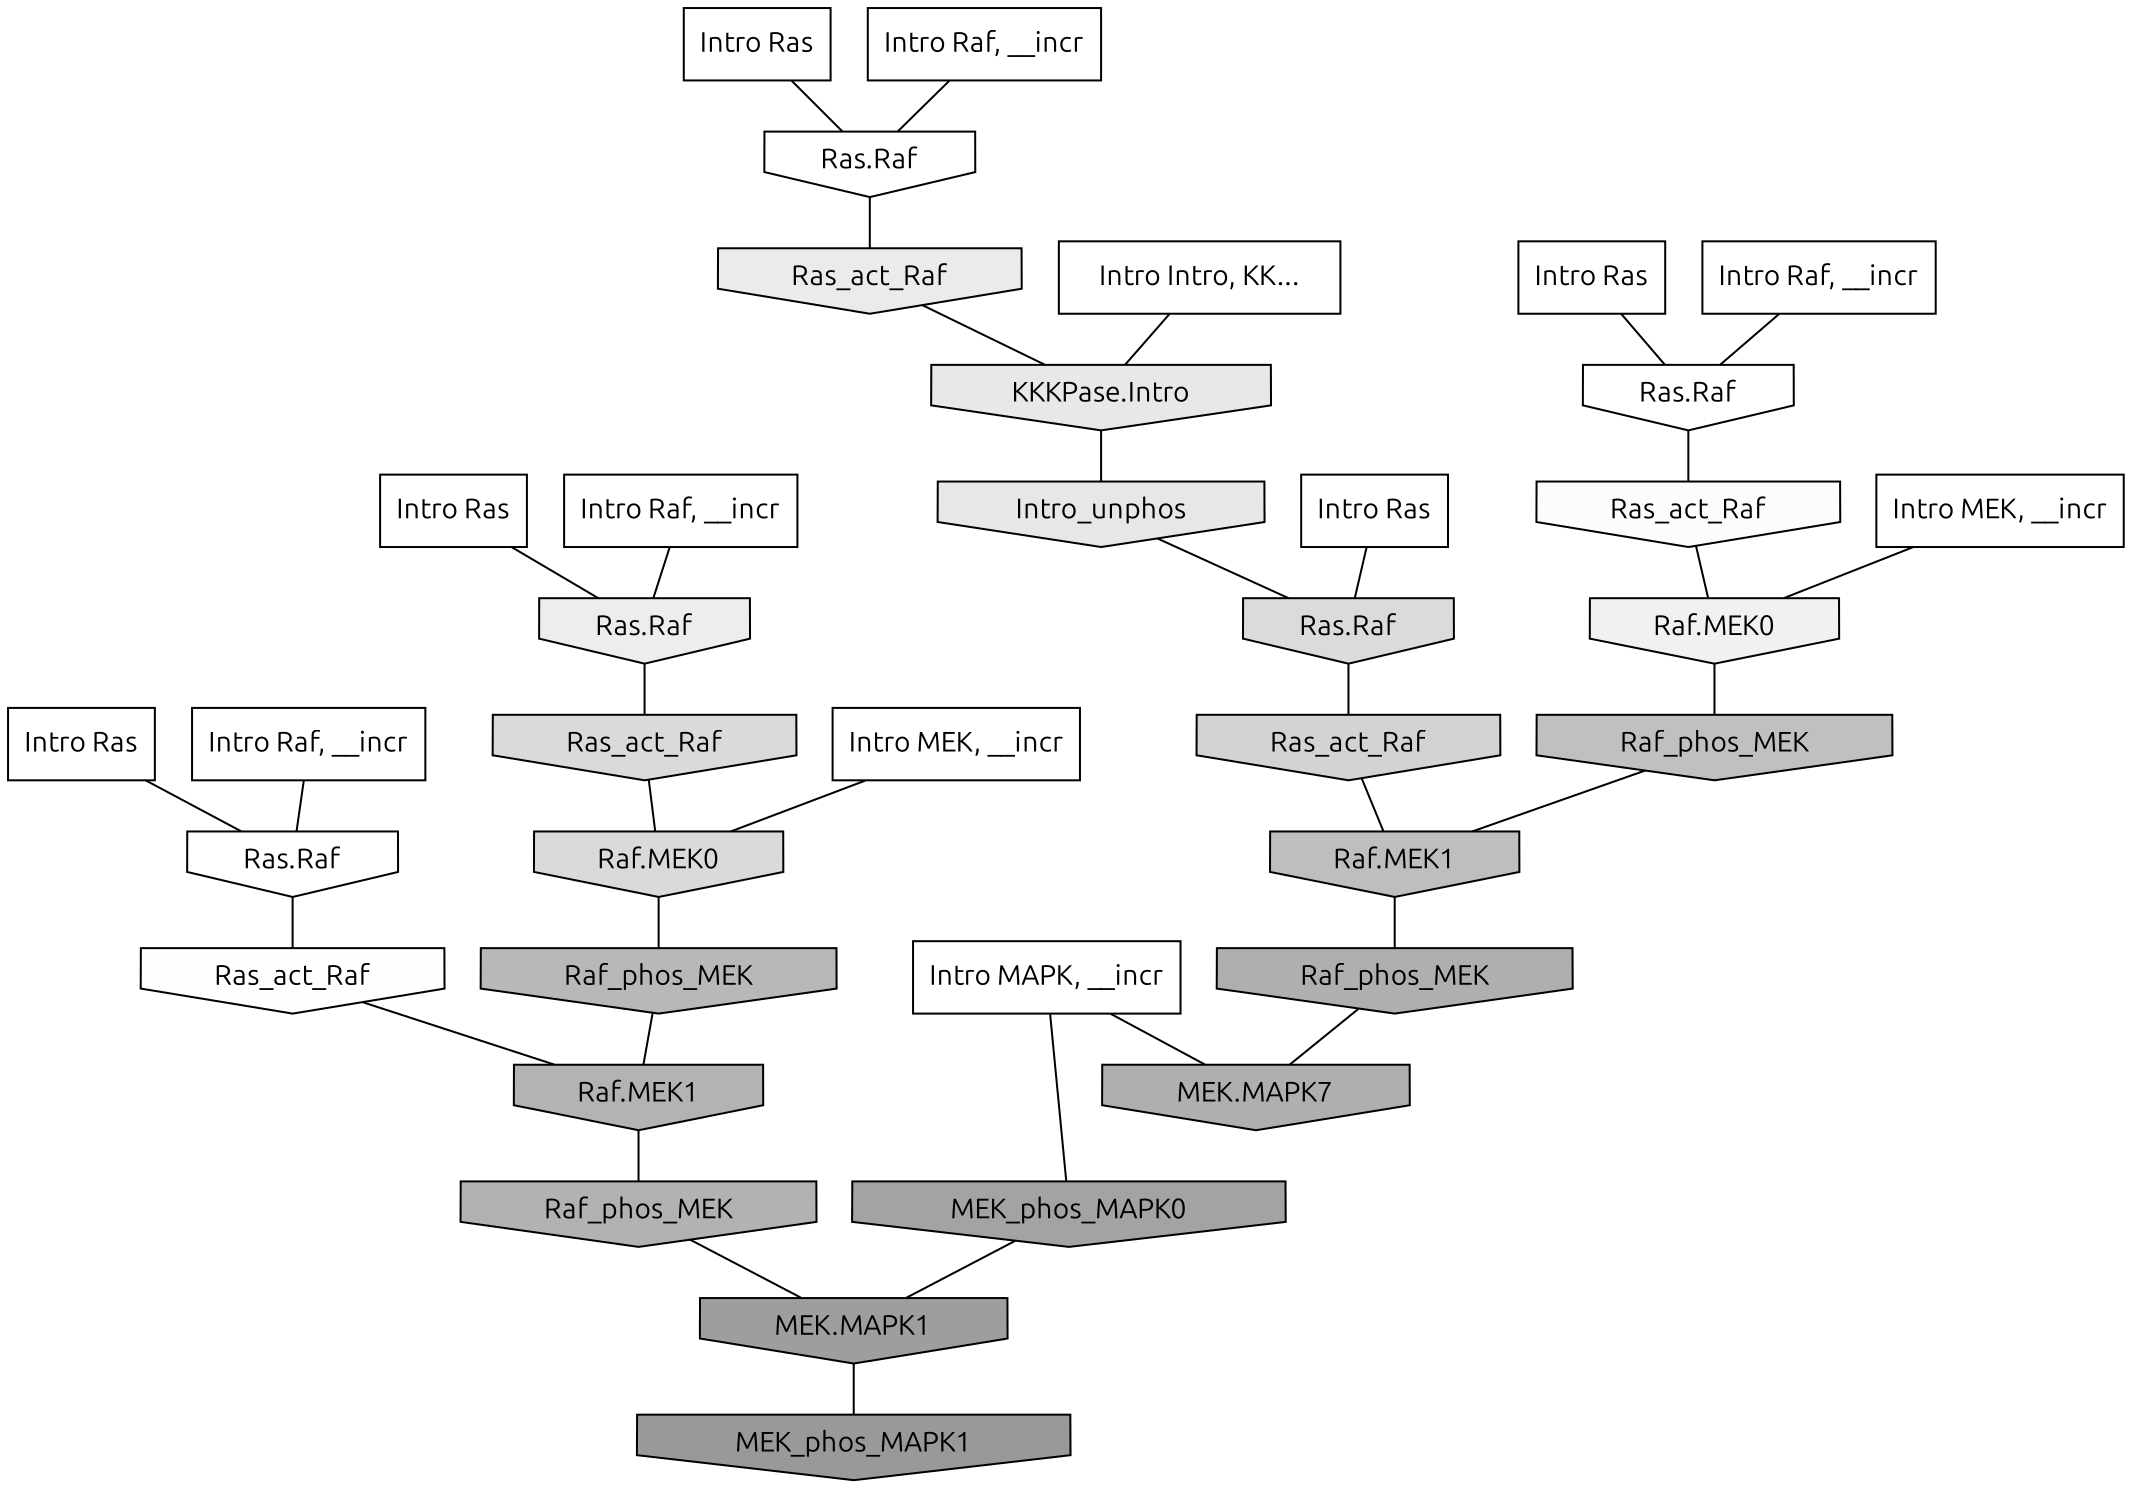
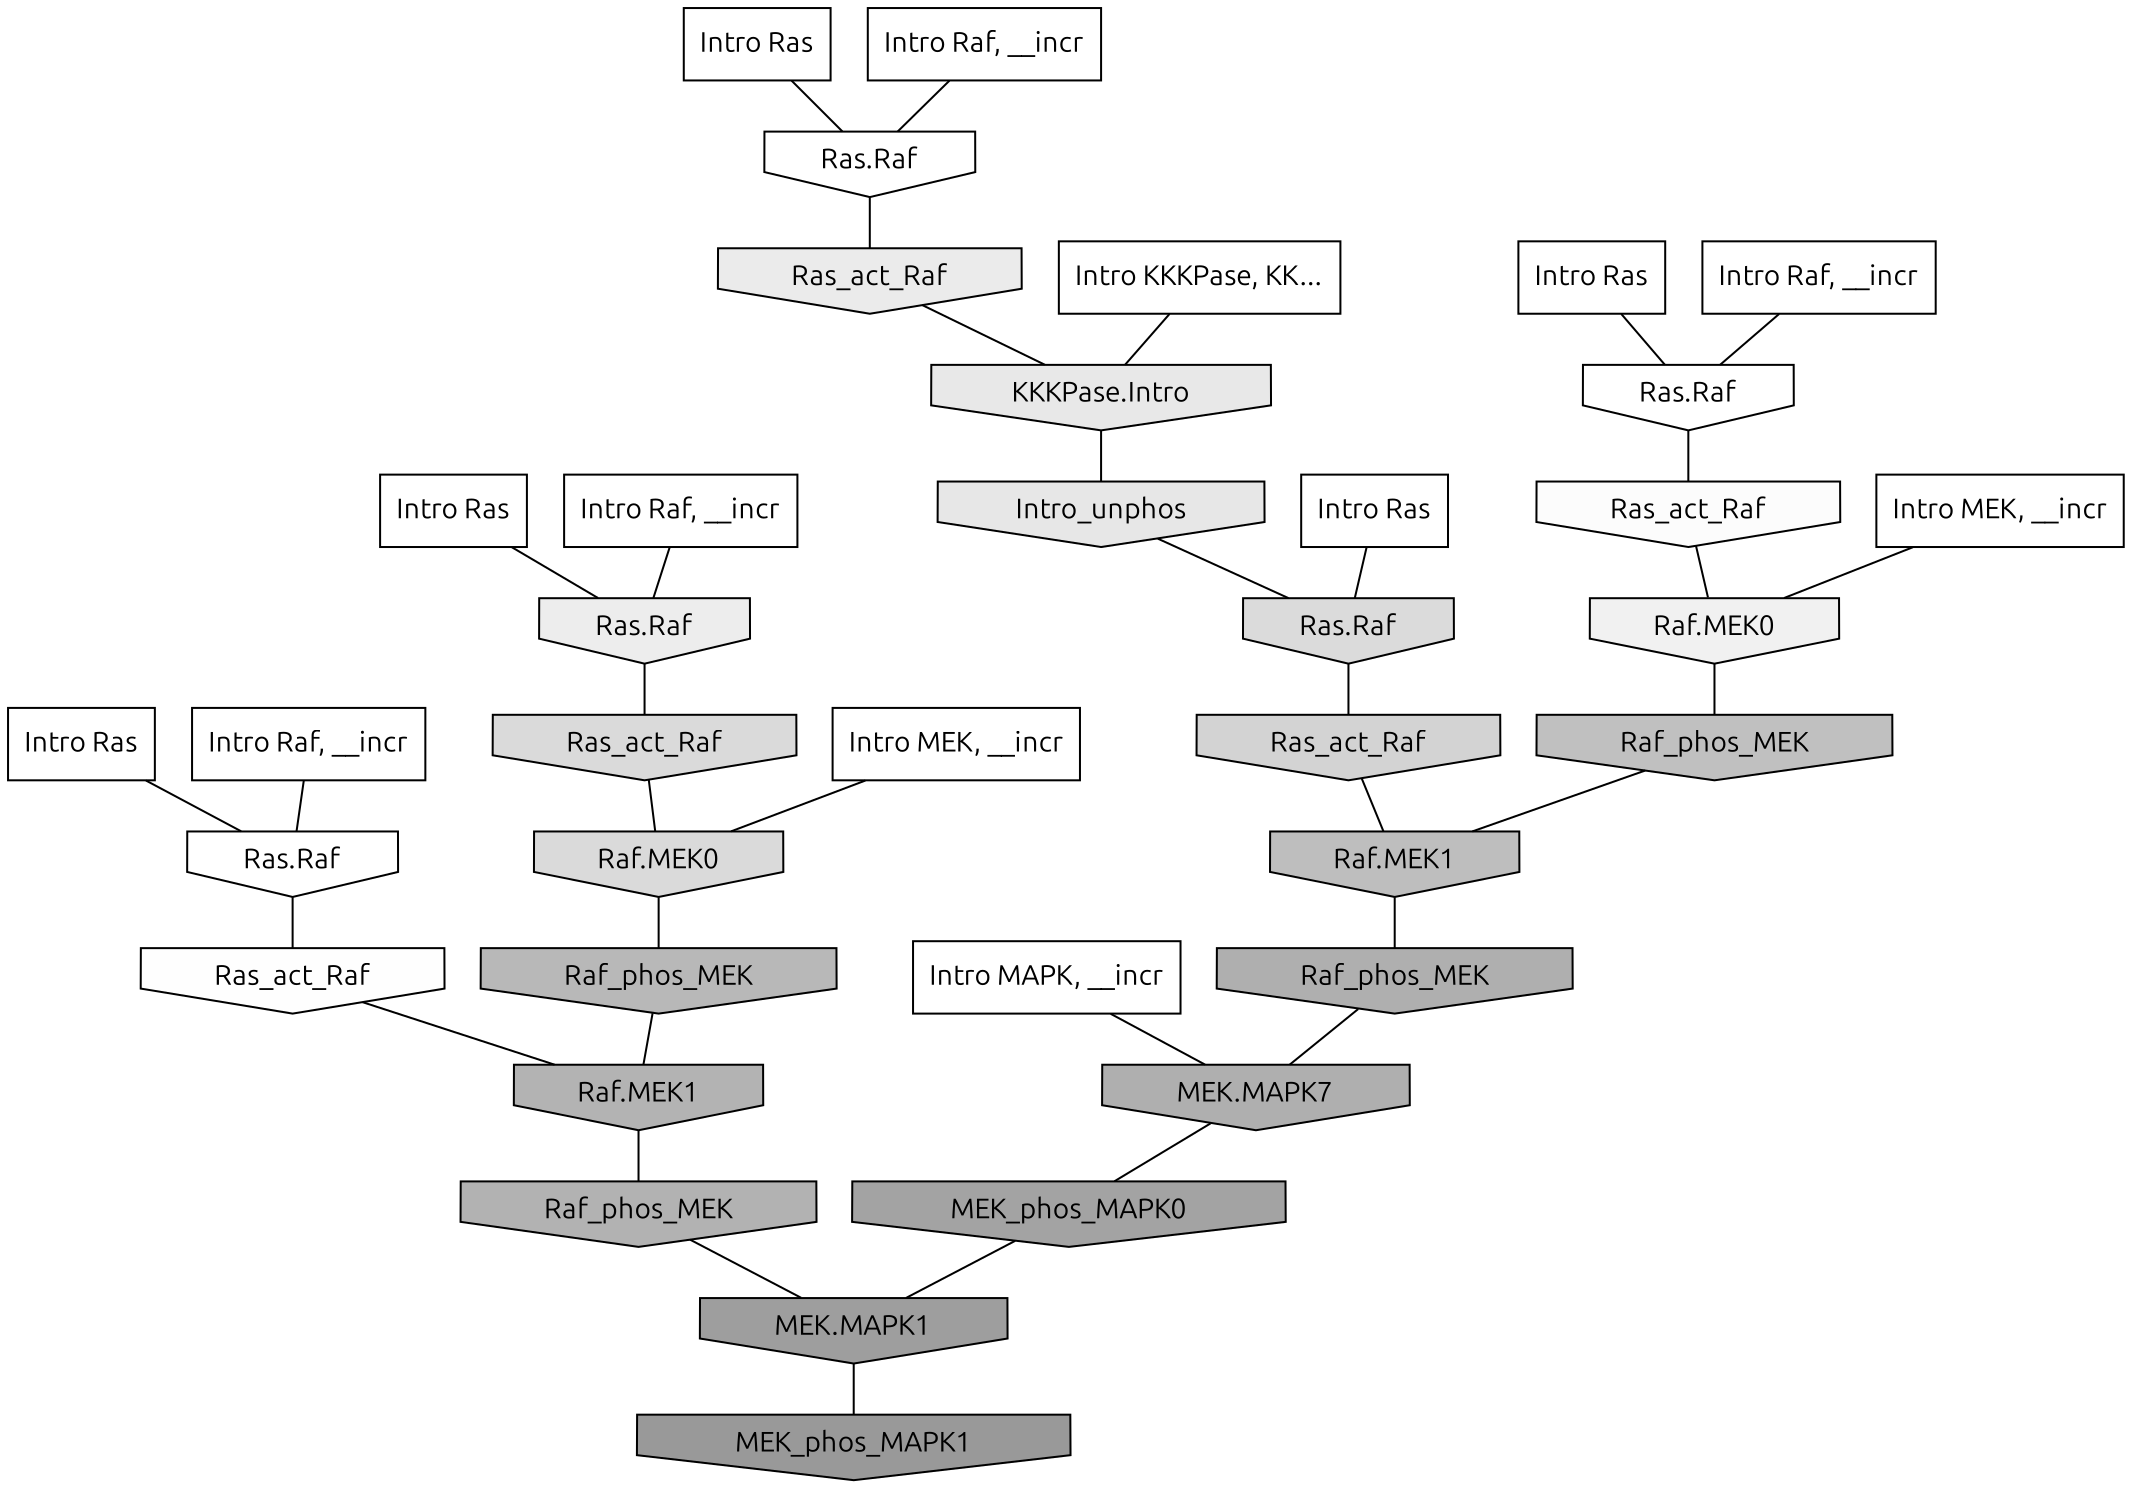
(1200, 278) -> (1200, 278)
(1058, 1097) -> (1163, 1152)
